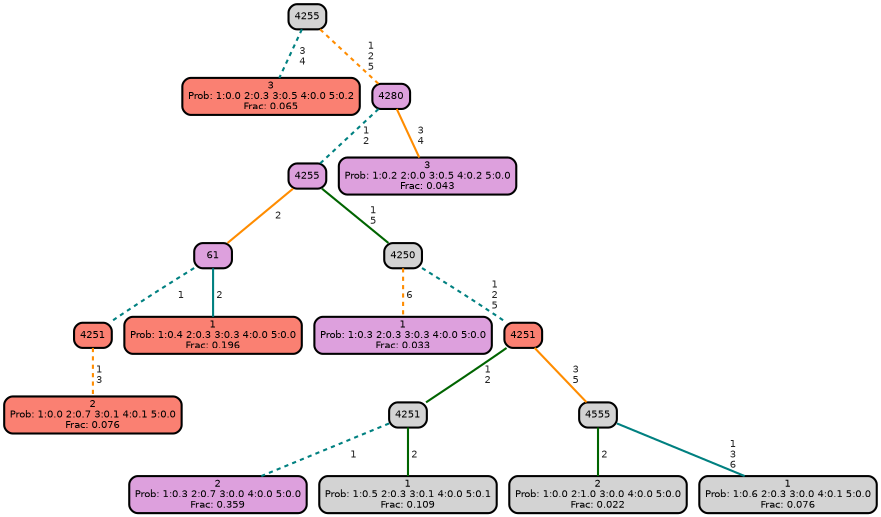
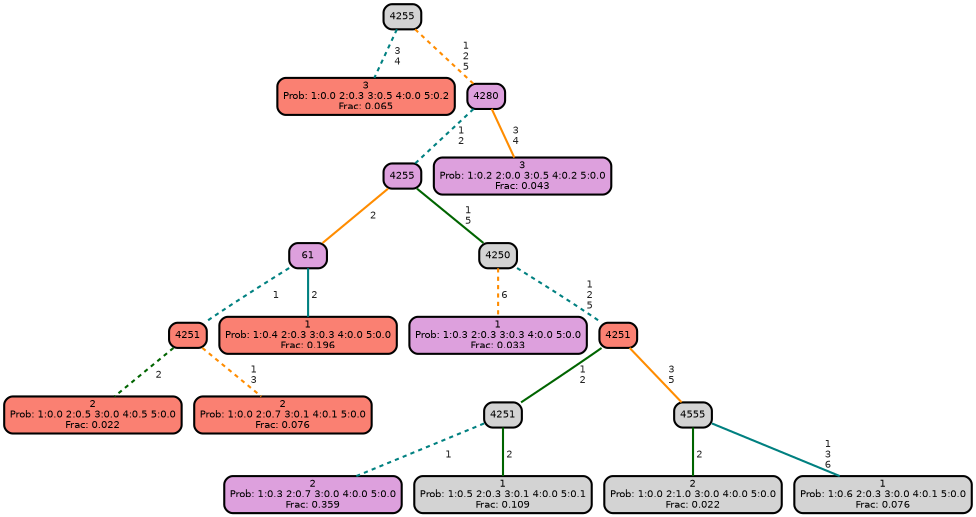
none -> (93, 415)
